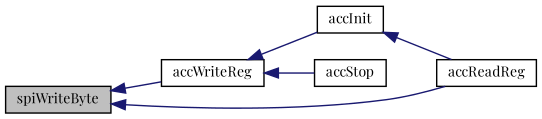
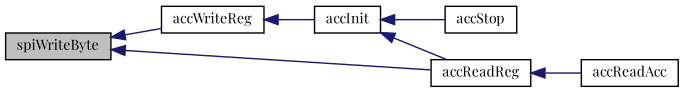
(296, 73) -> (420, 20)
none -> (630, 73)
